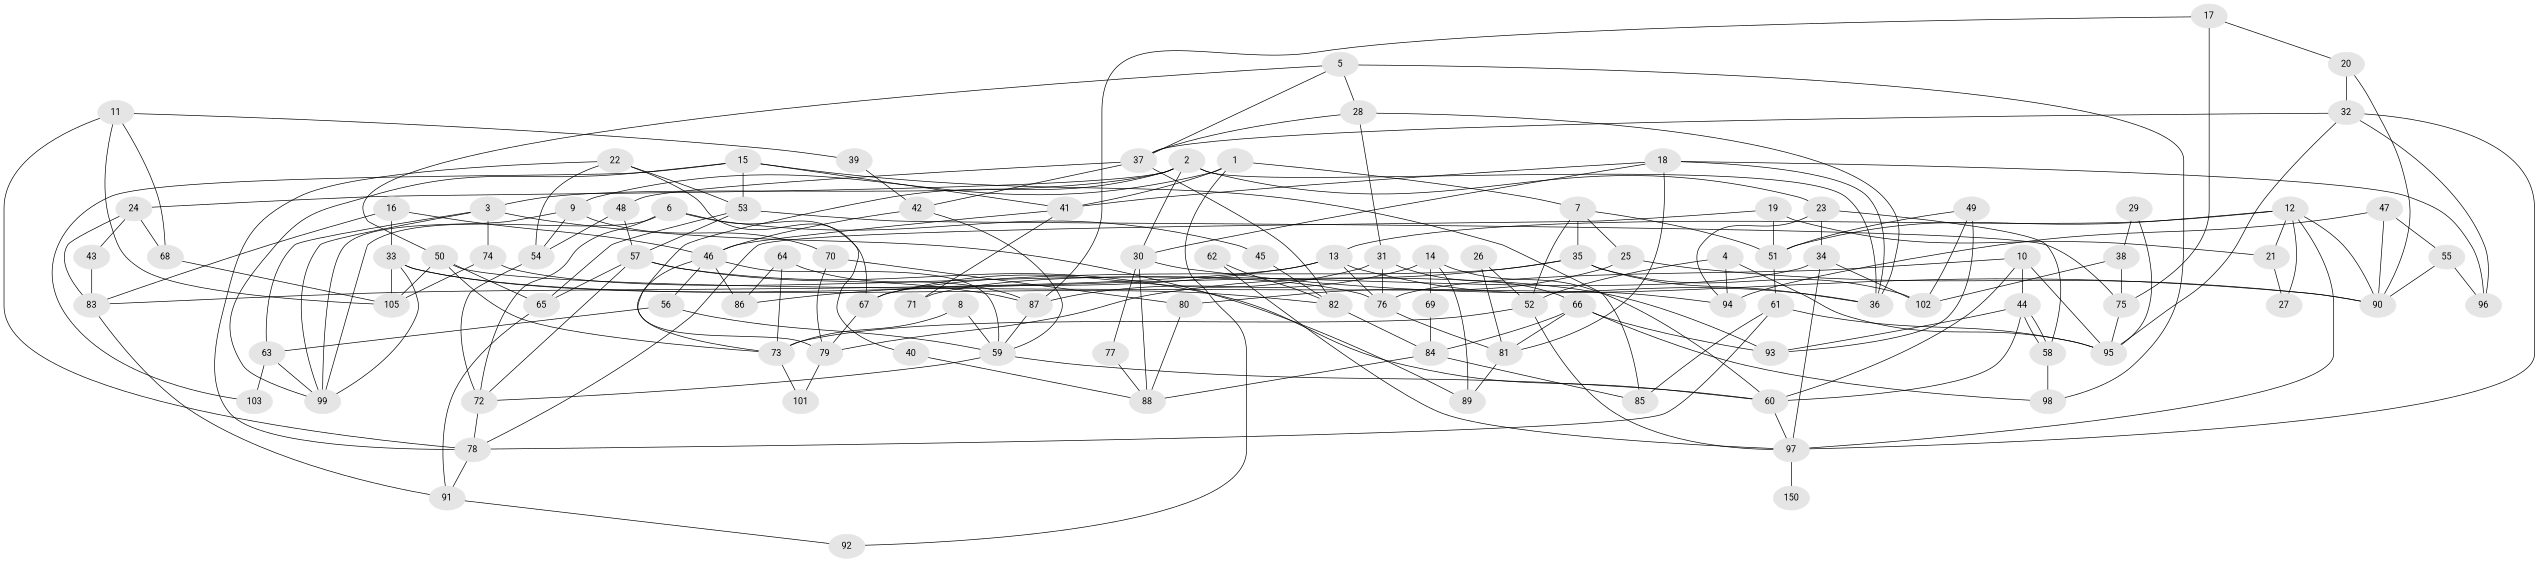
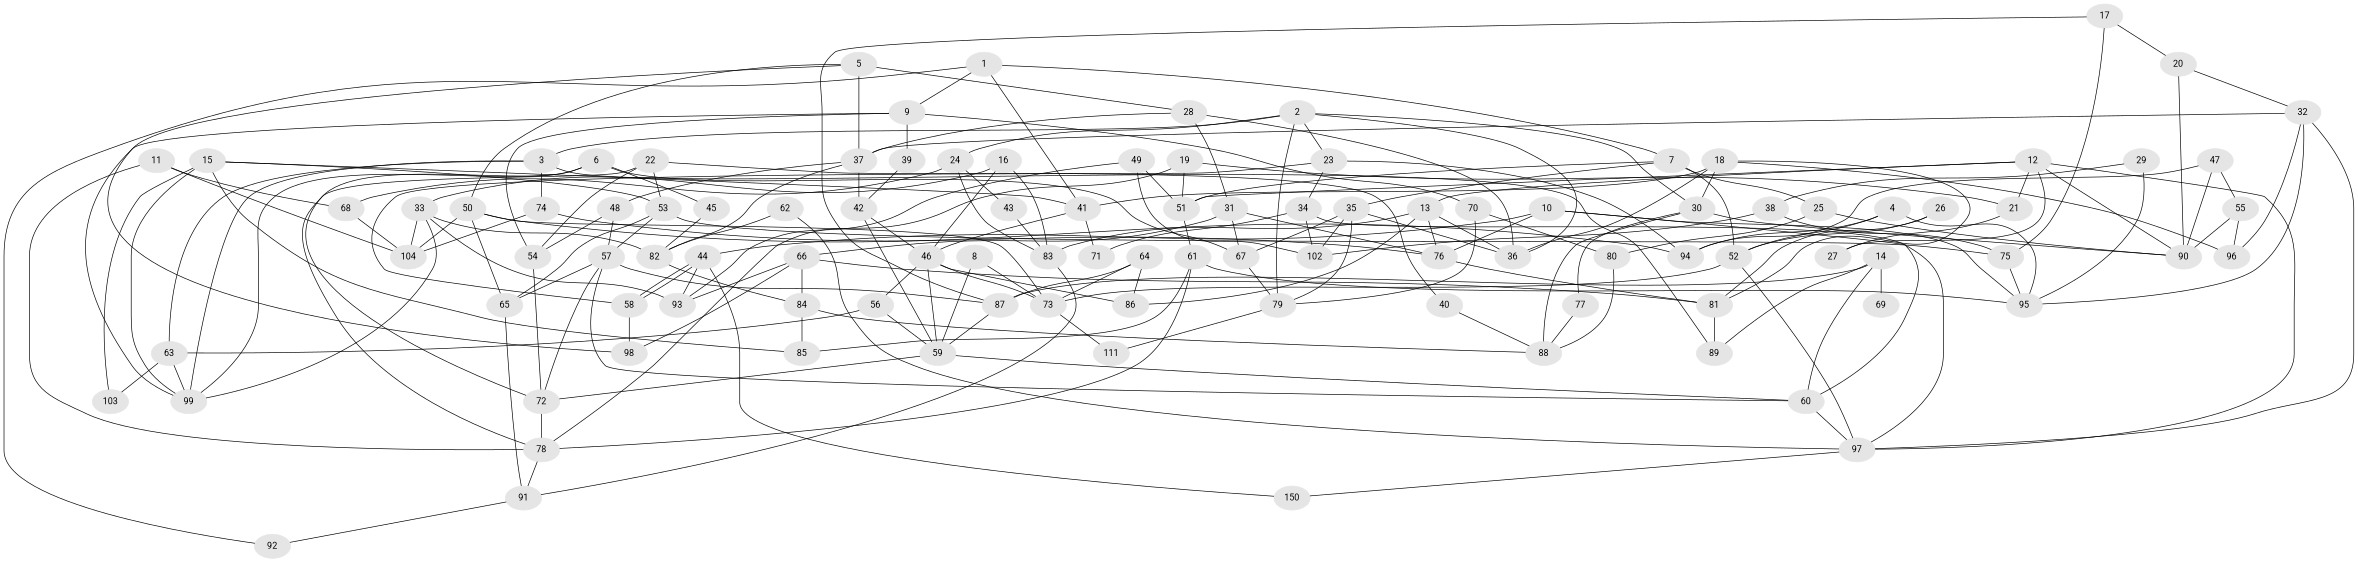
(486, 128) -> (907, 137)
(392, 305) -> (408, 257)
(1431, 331) -> none
(1921, 388) -> (931, 462)
(801, 402) -> (1111, 353)
